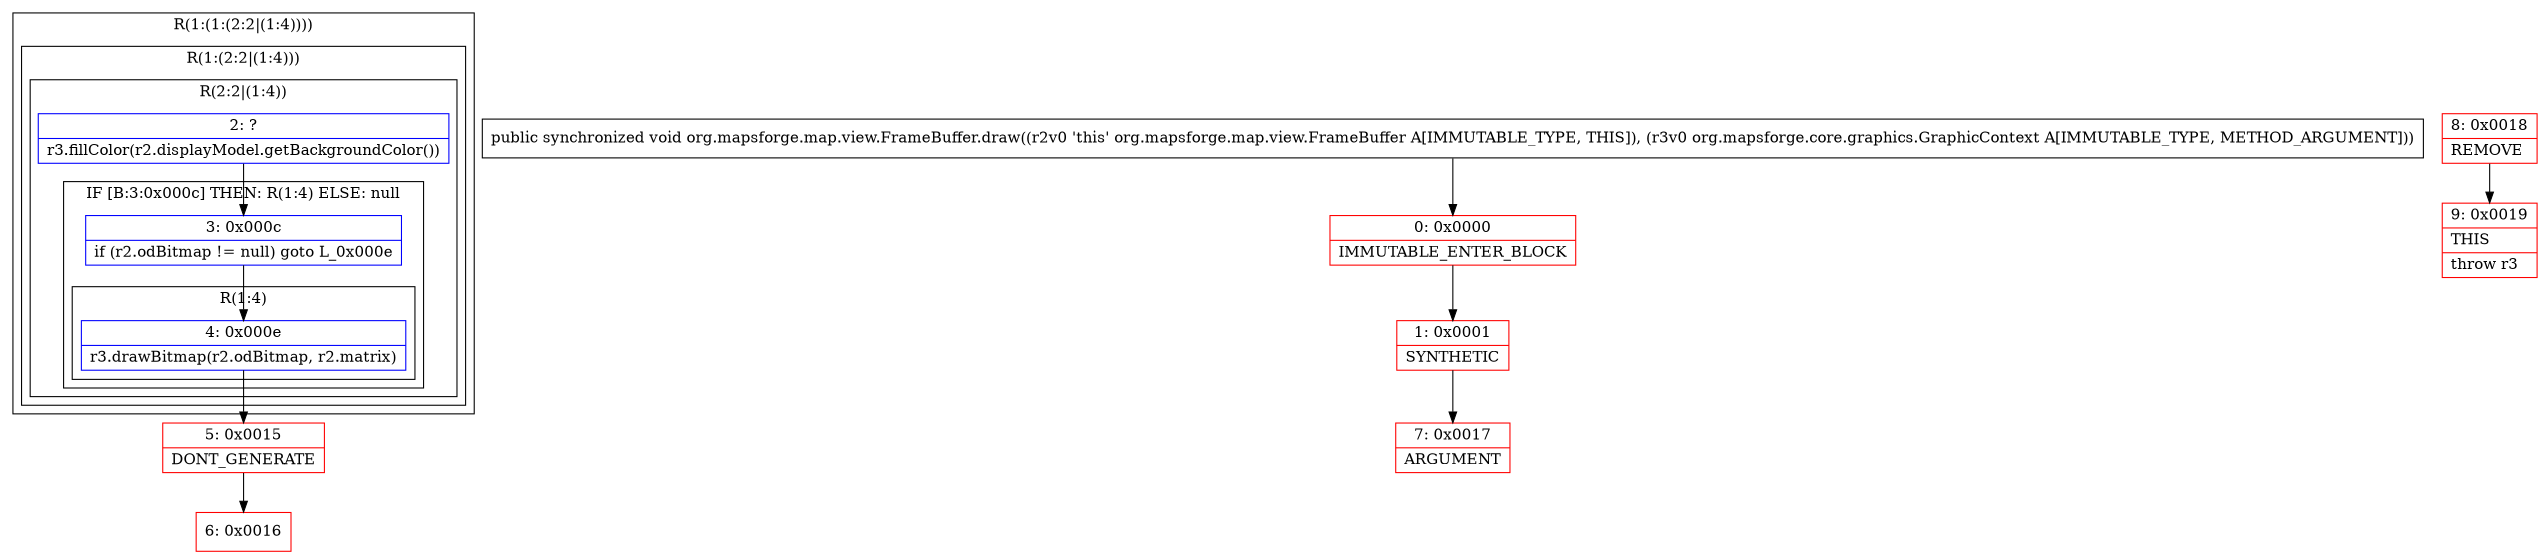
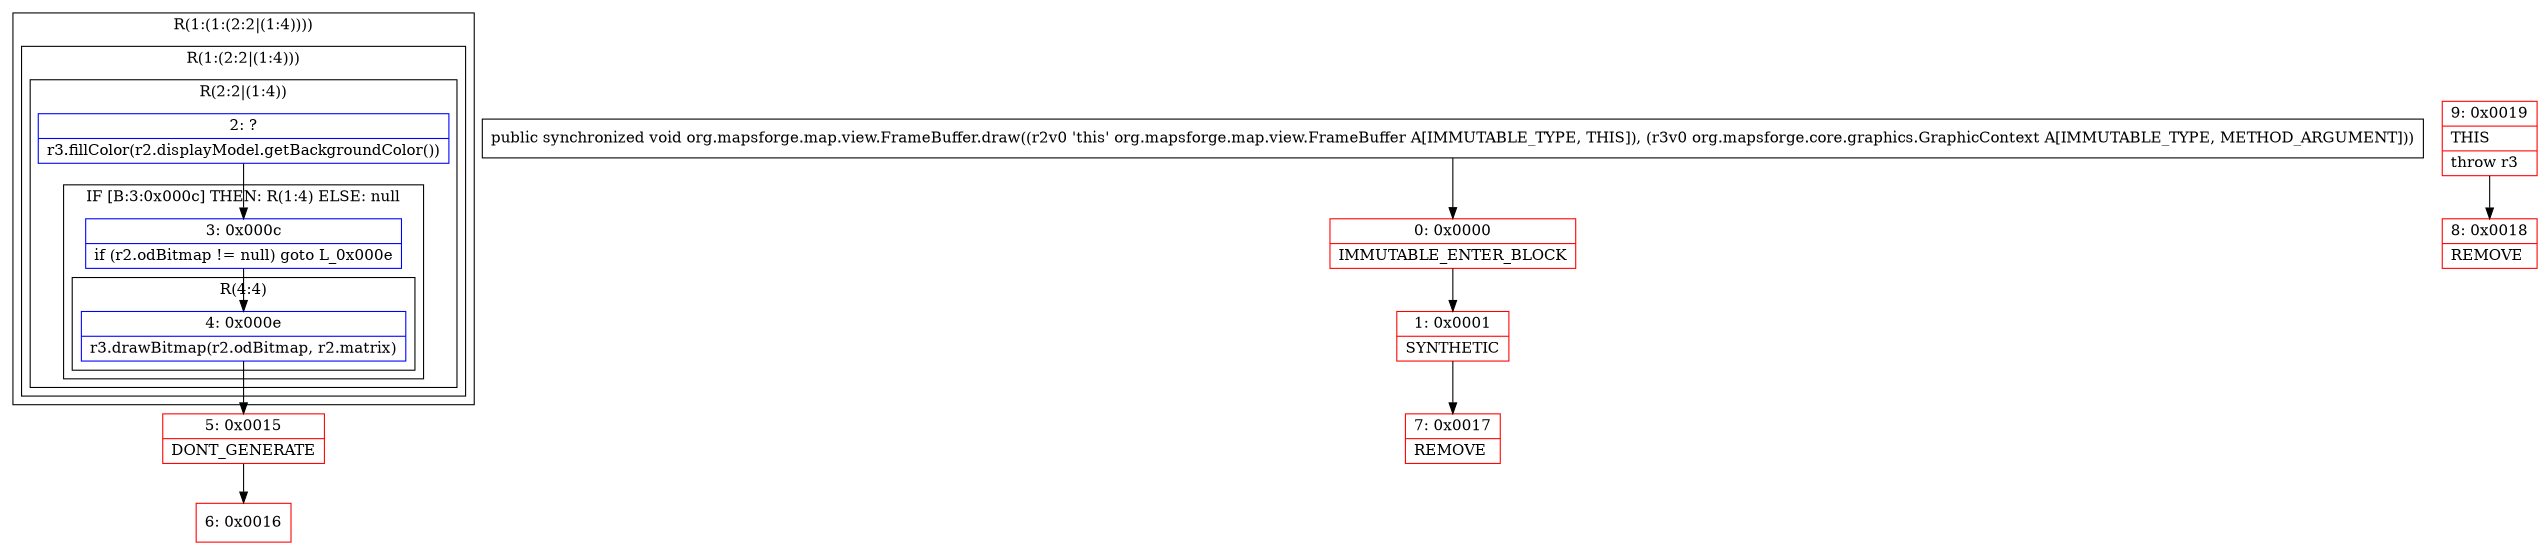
(2490, 178) -> (2490, 192)
(244, 299) -> (244, 290)
(1453, 460) -> (1450, 451)
